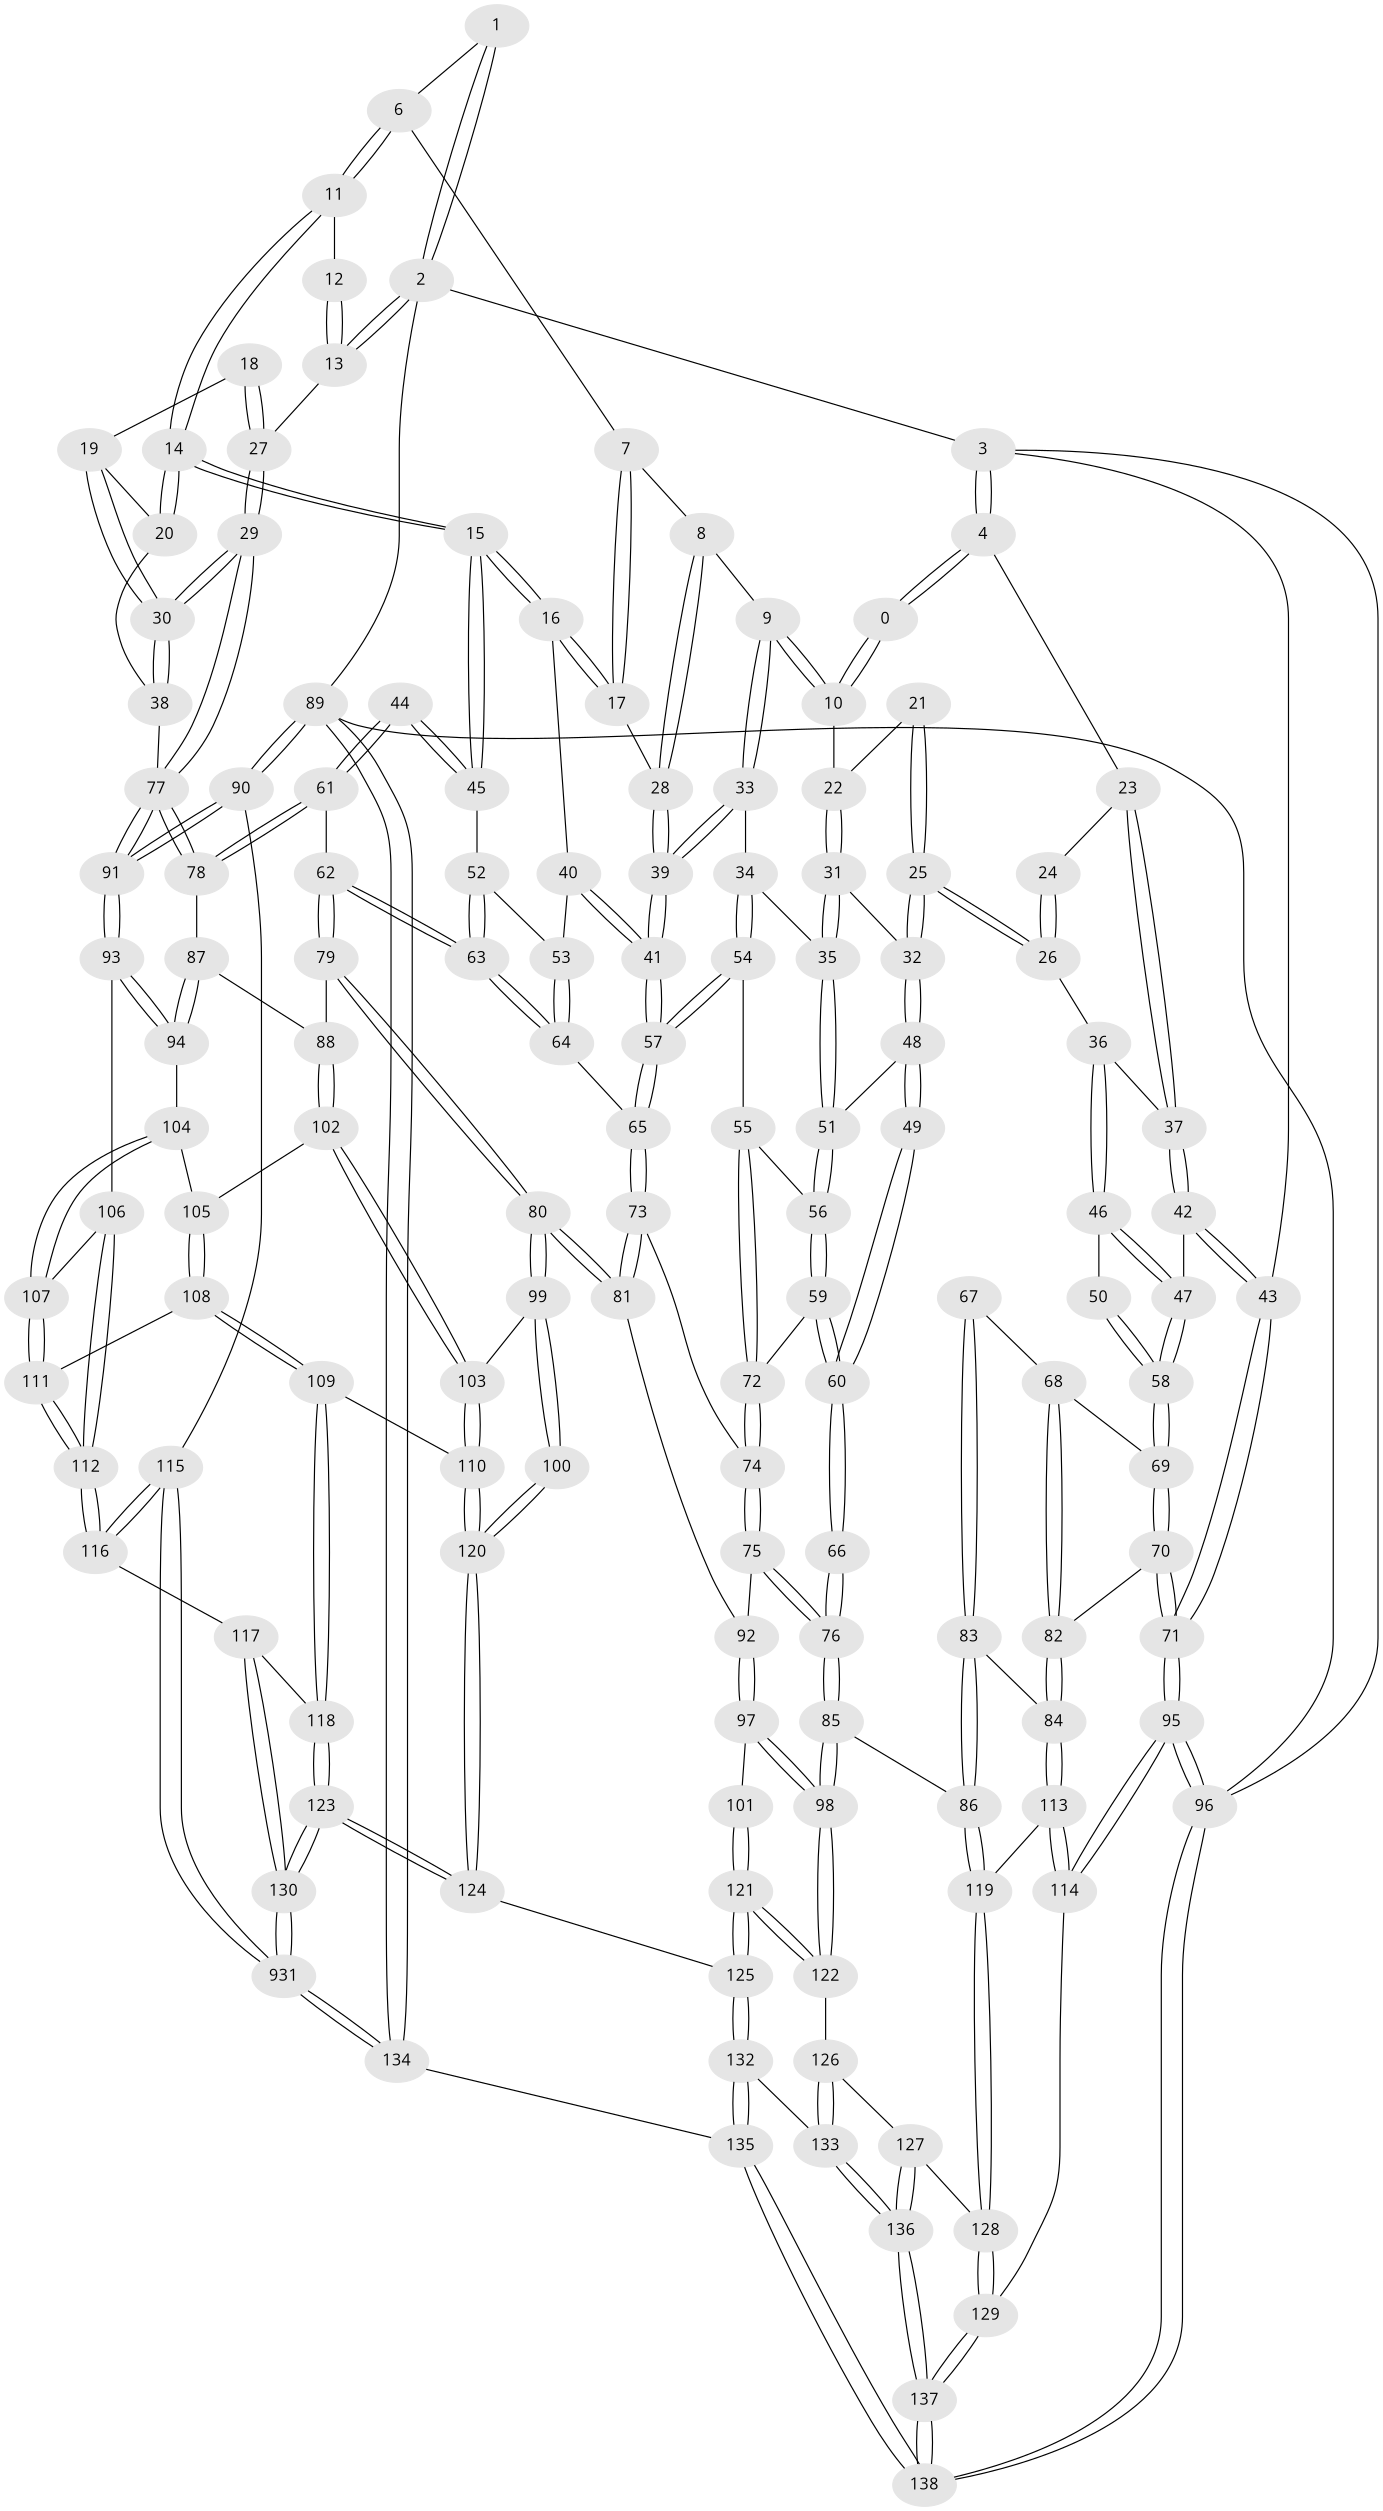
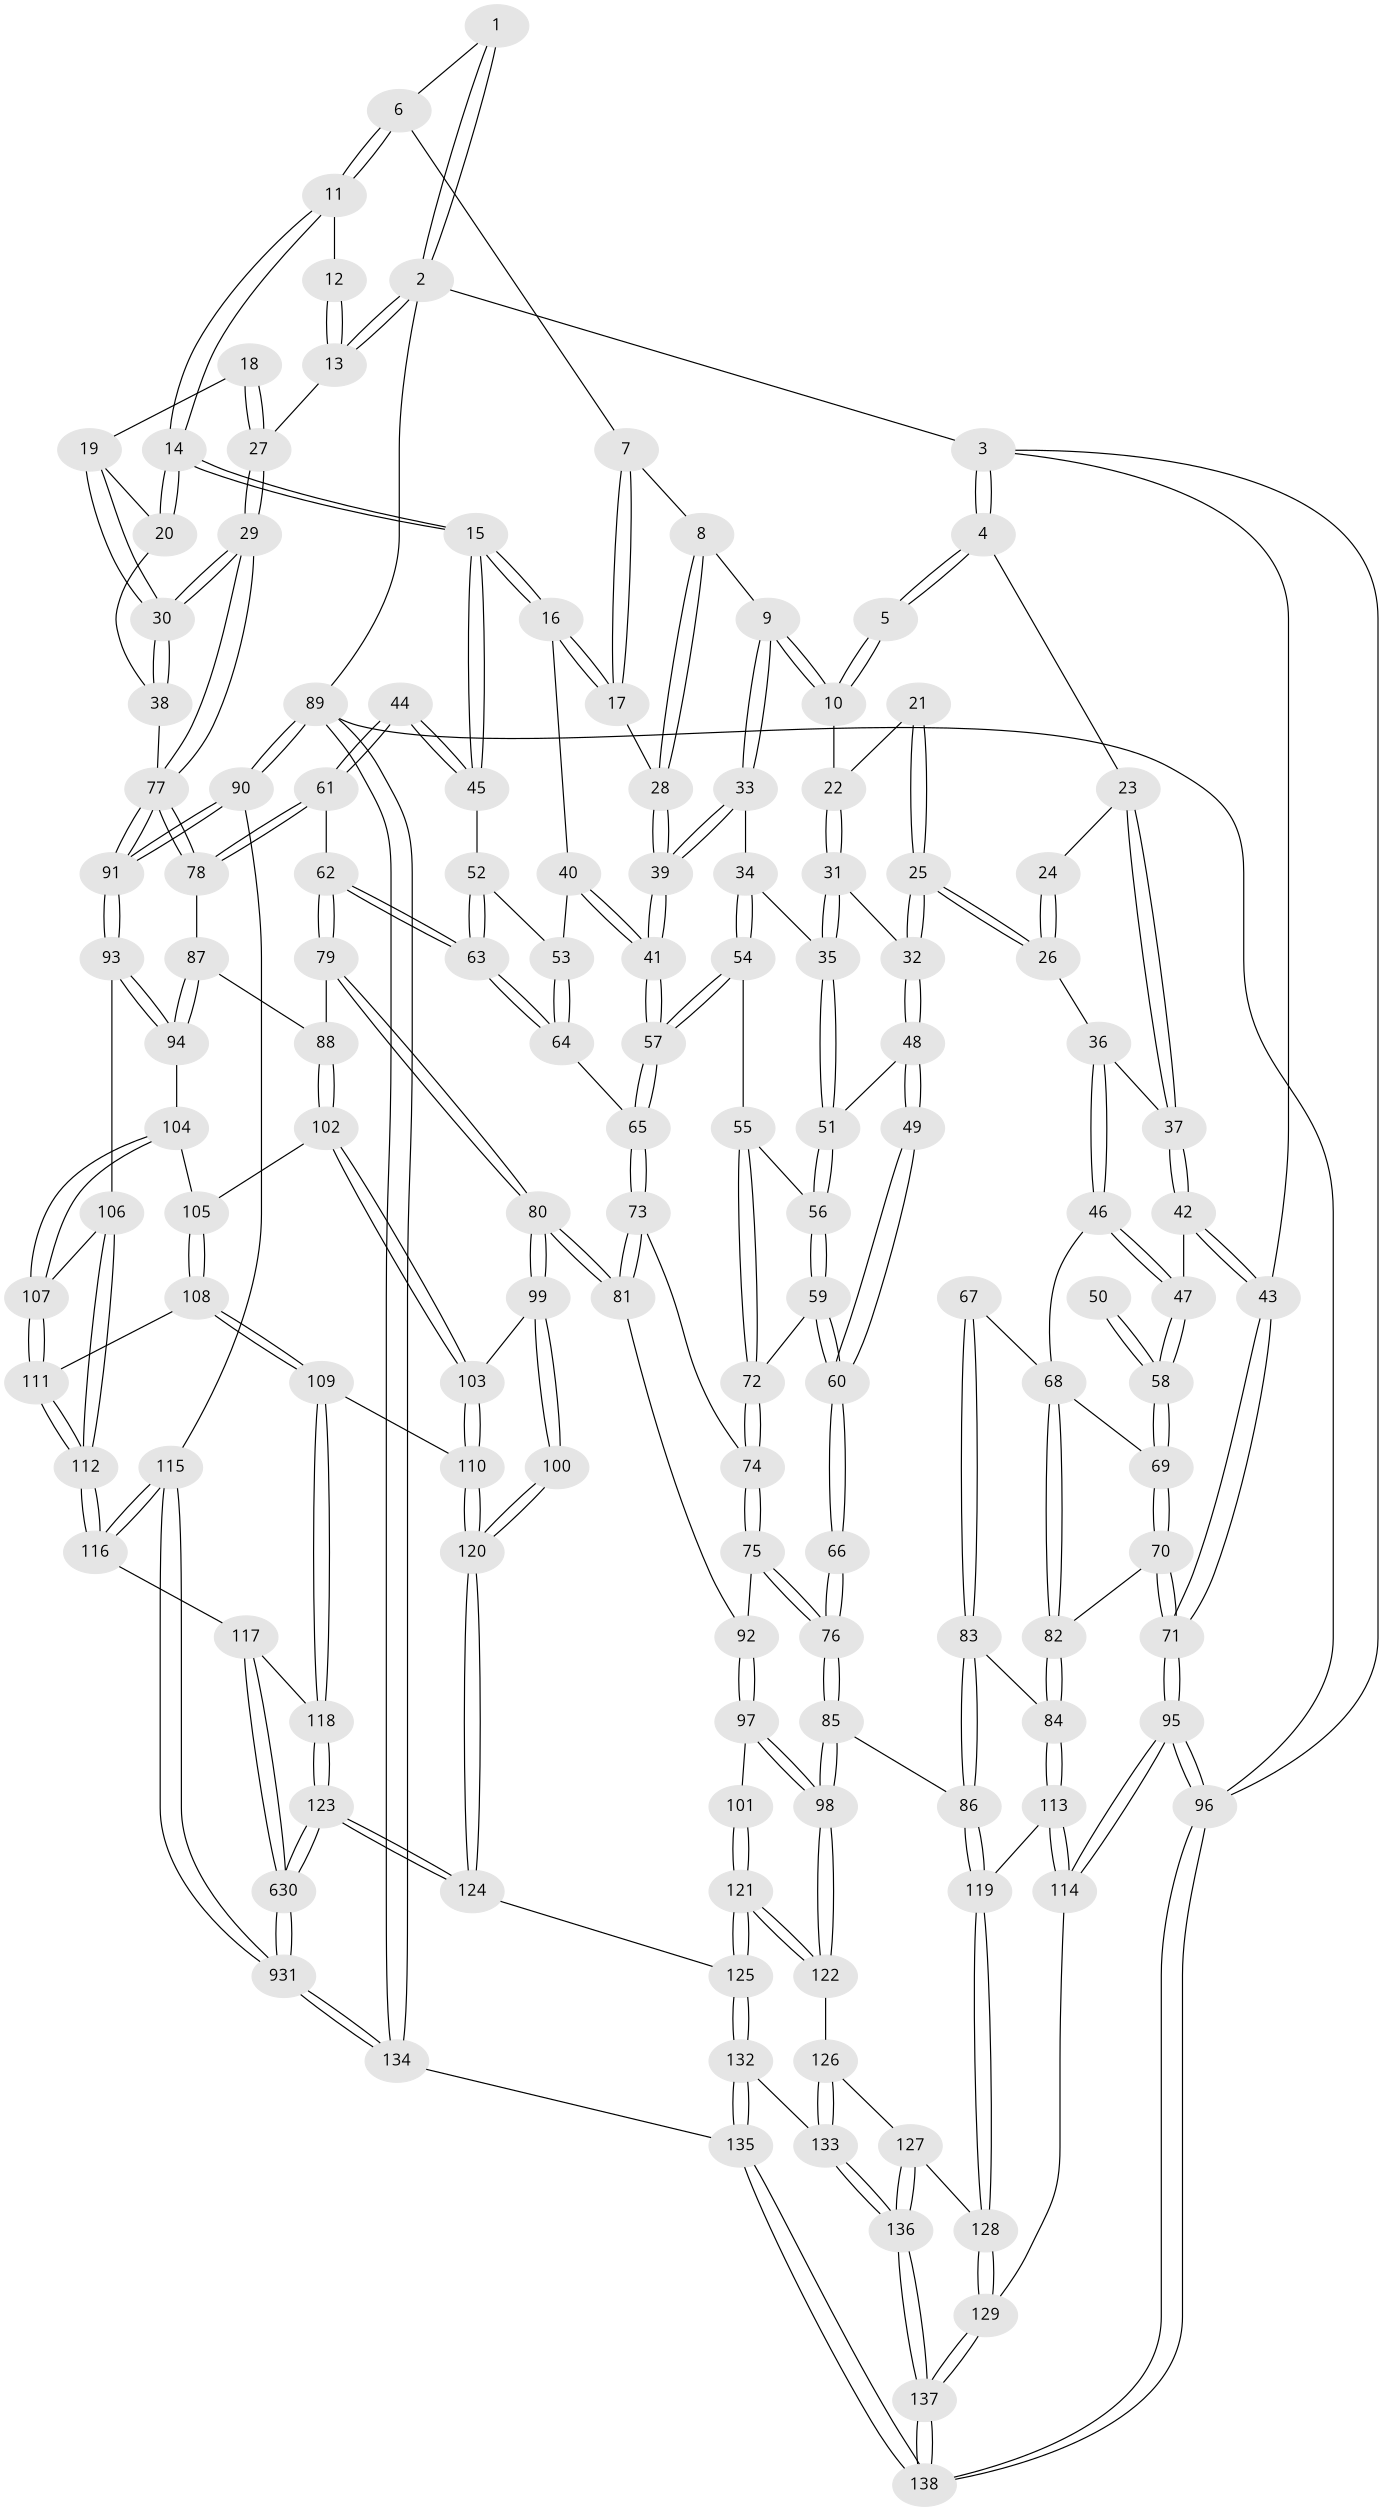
(886, 620) -> (886, 620)
(1099, 1256) -> (1053, 1293)
(284, 1892) -> (284, 1892)
